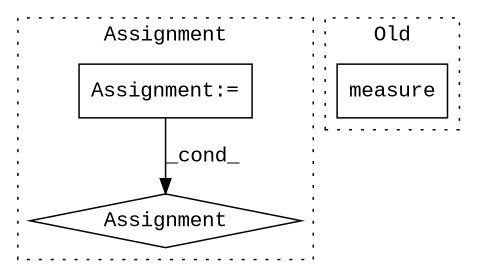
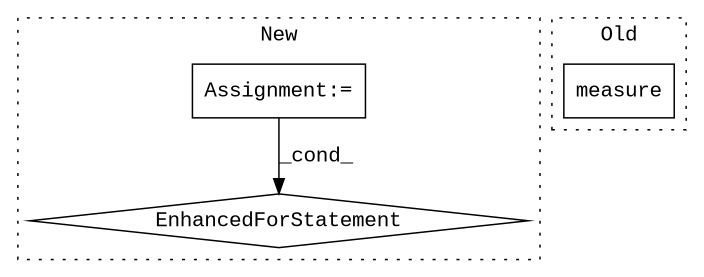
(166, 35) -> (279, 35)
(166, 221) -> (279, 221)
